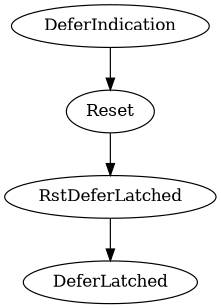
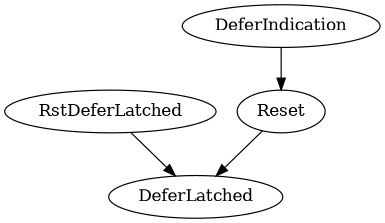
(110, 148) -> (243, 149)
